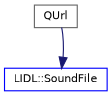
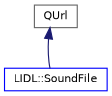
(63, 42) -> (48, 54)
